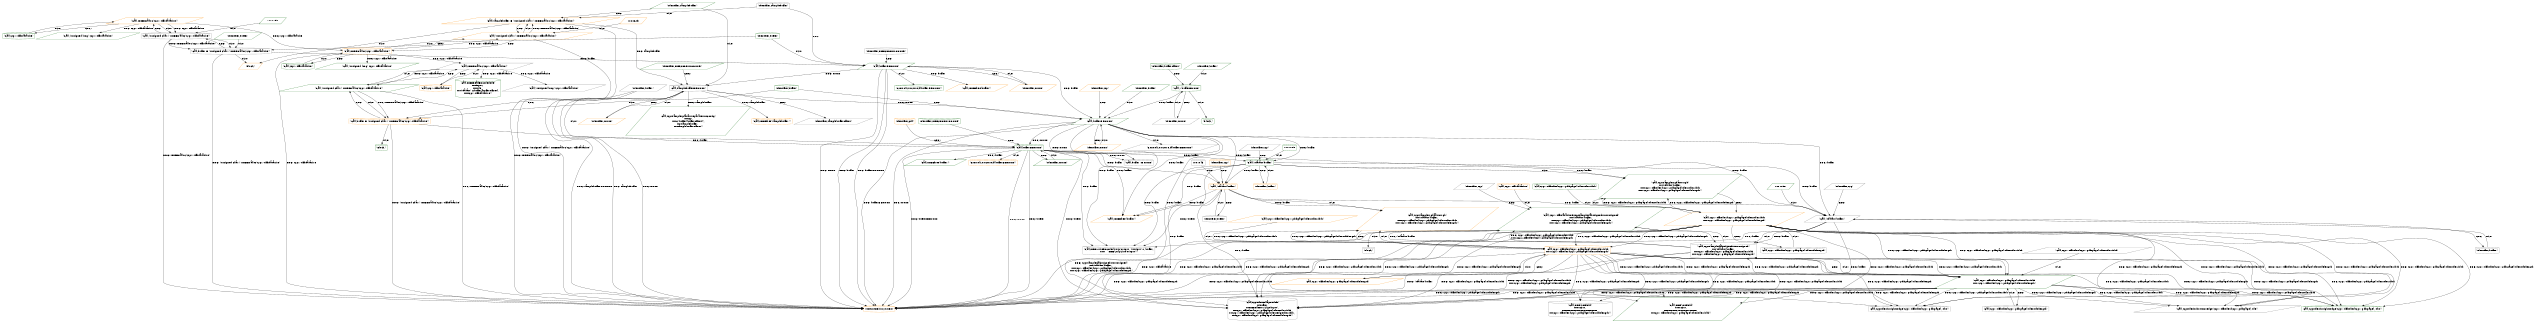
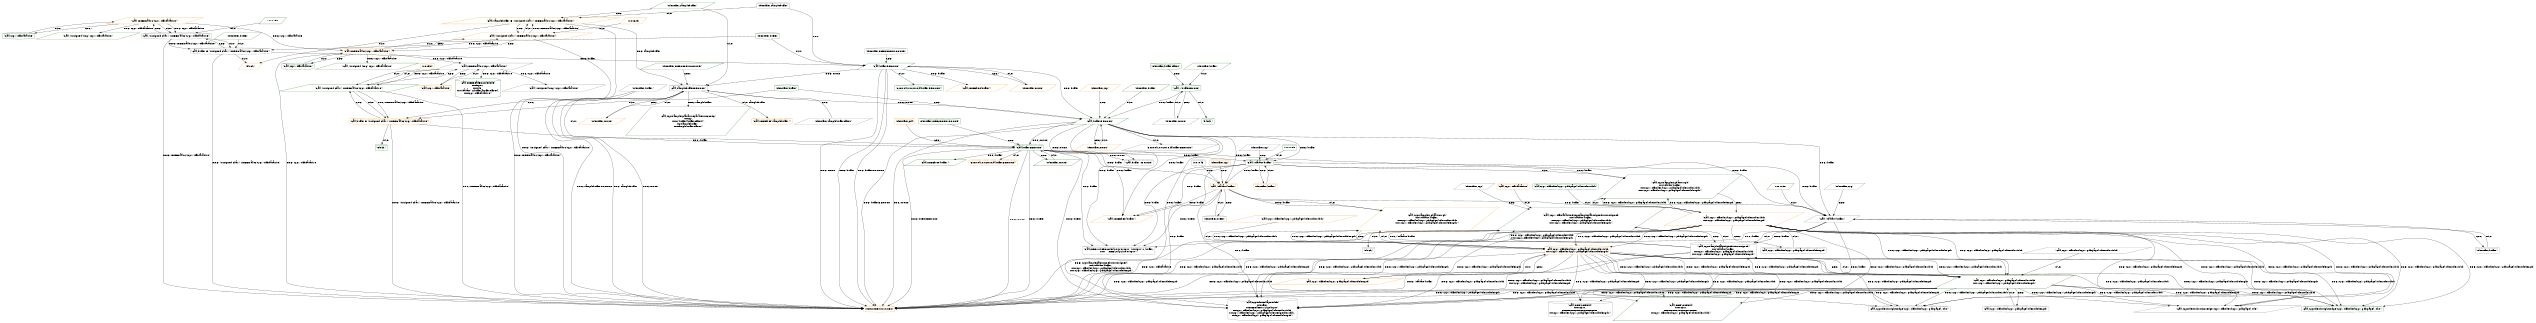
none -> (427, 66)
(767, 100) -> (791, 98)
(754, 102) -> (754, 102)
